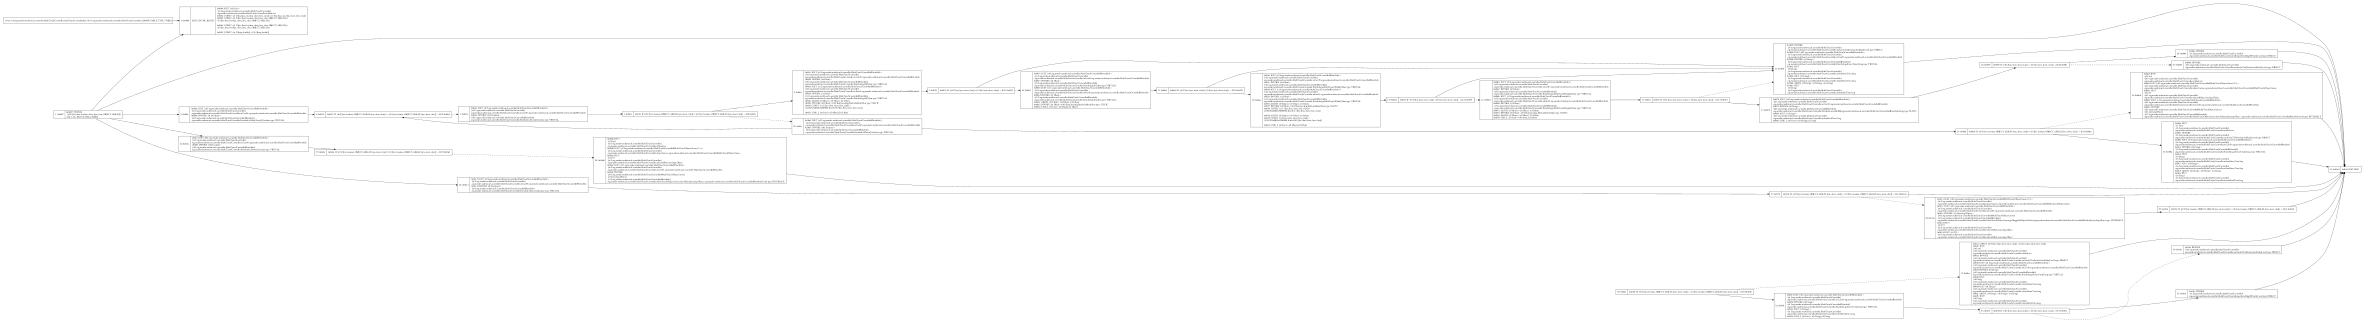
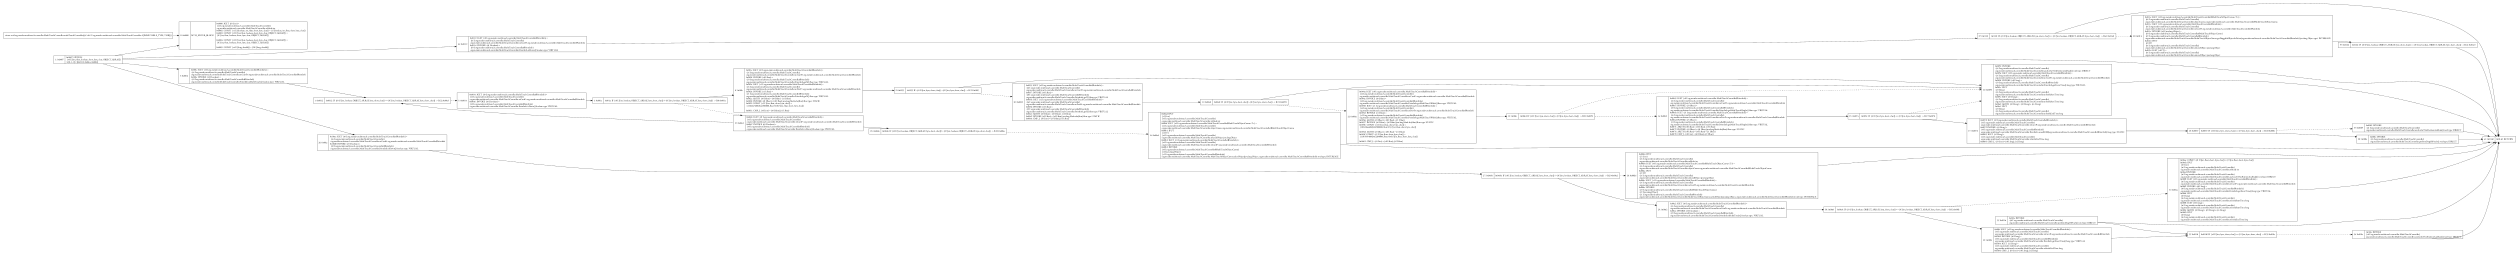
(1602, 75) -> (1768, 91)
(2227, 152) -> none
none -> (1722, 210)
(2133, 306) -> (2142, 230)
